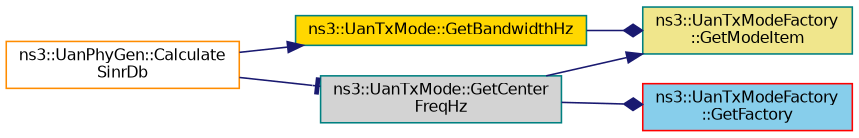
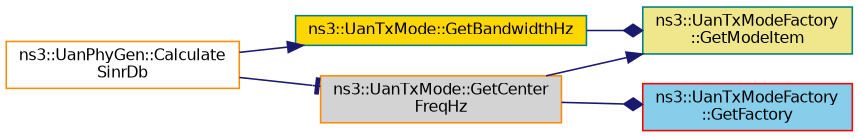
(441, 99) -> (441, 99)
